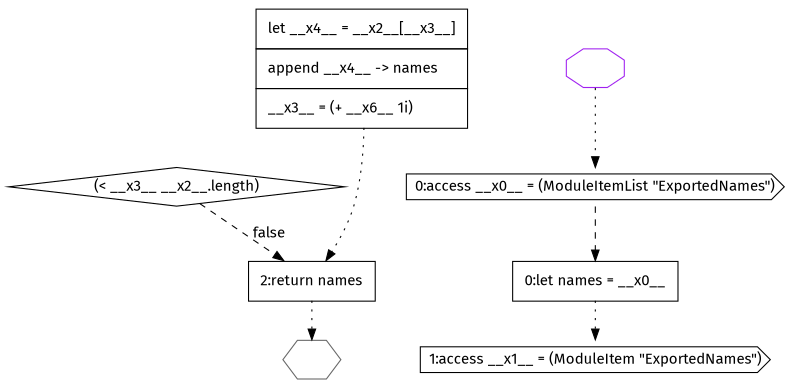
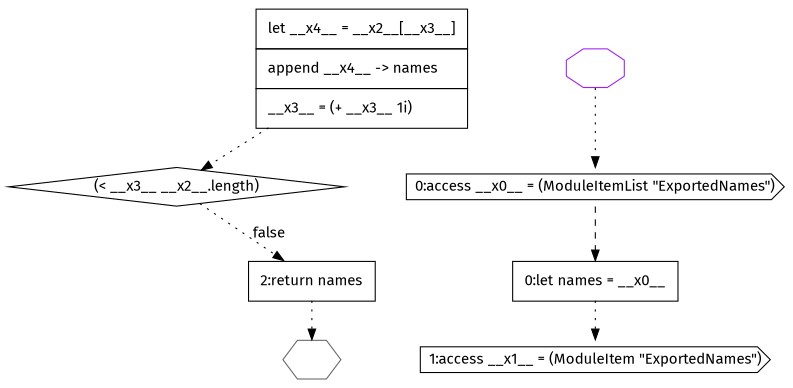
(341, 108) -> (340, 108)
(357, 192) -> (239, 146)
(237, 229) -> (237, 229)
